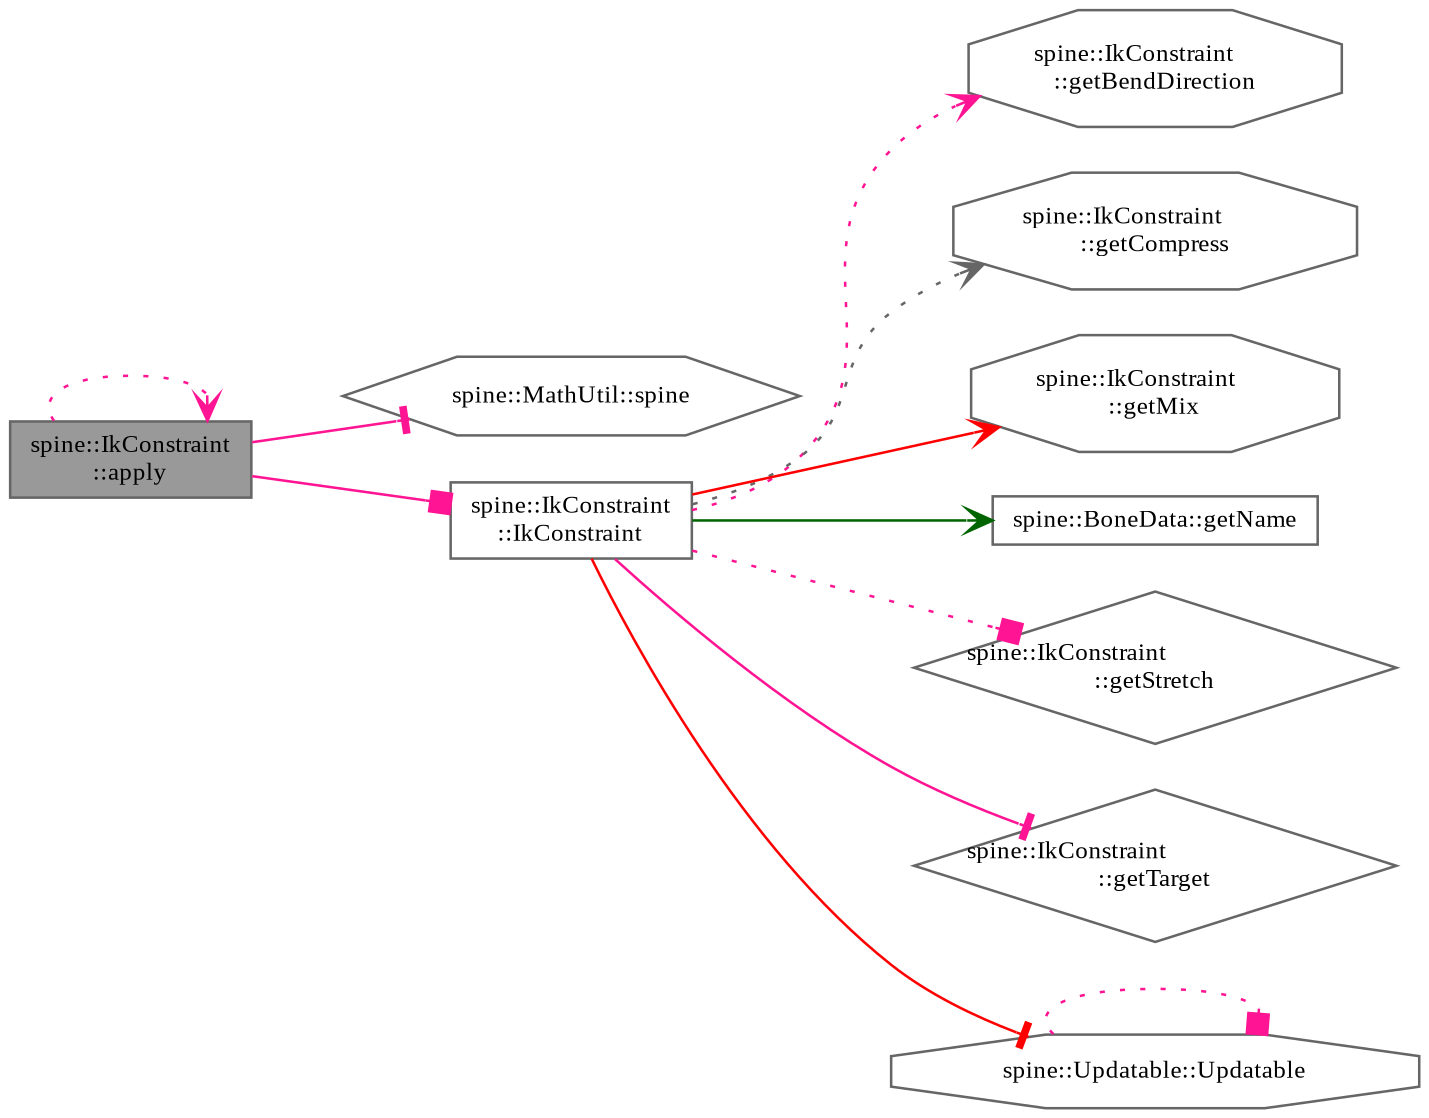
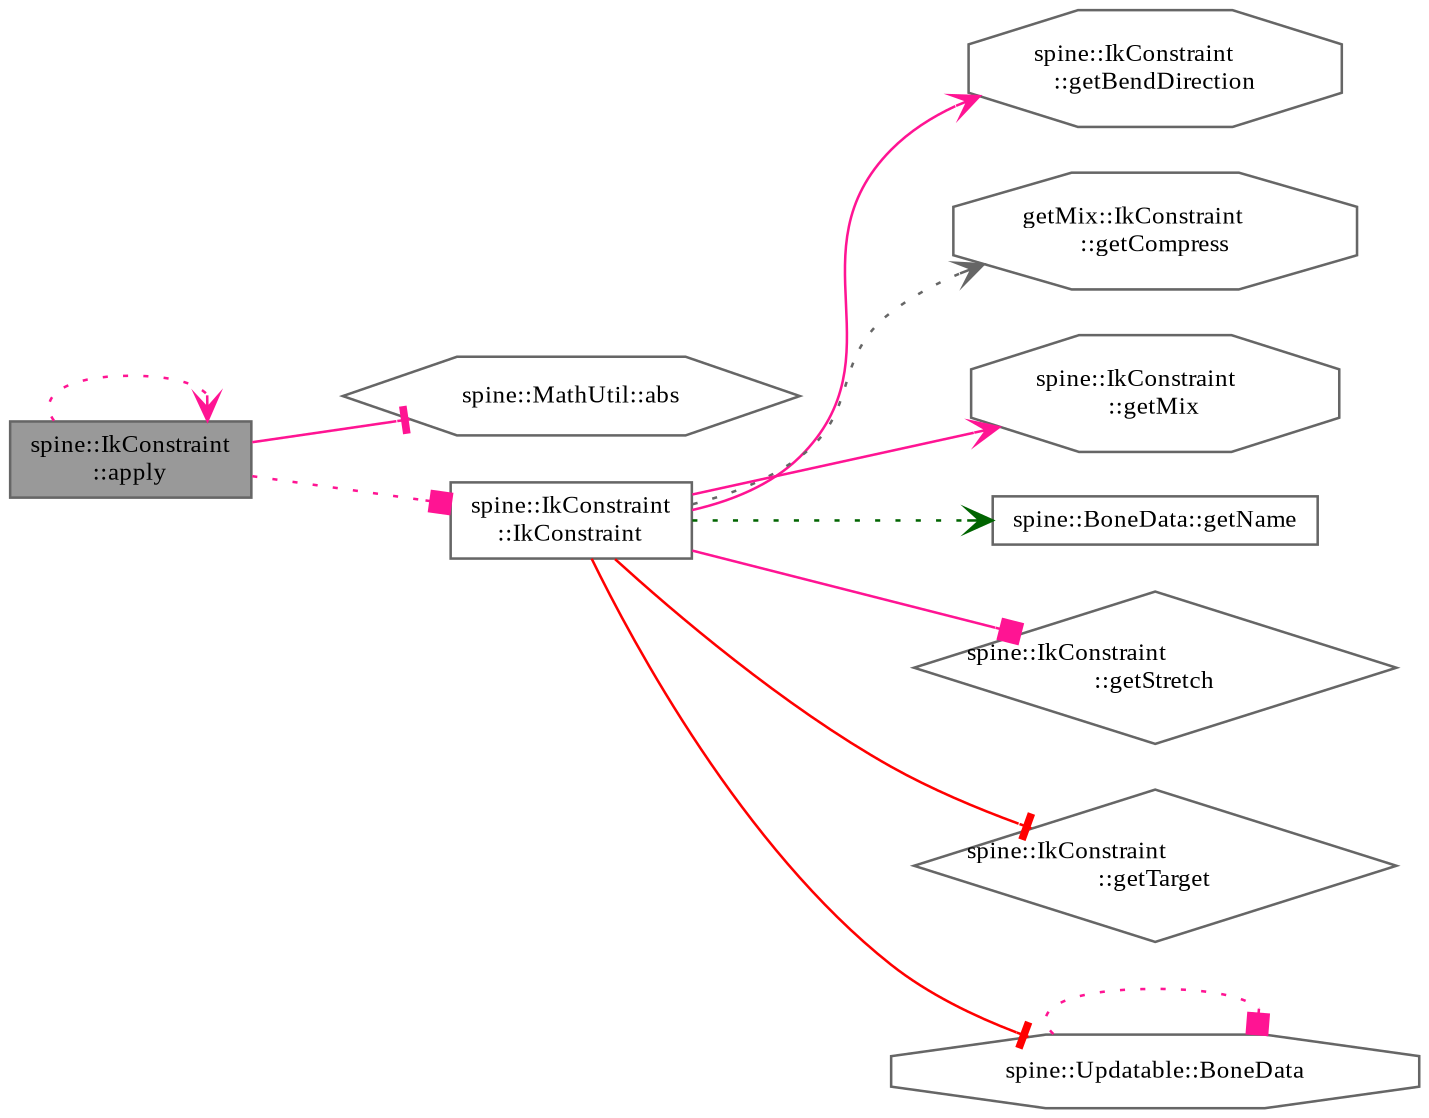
(1155, 231) -> (1155, 231)
(846, 325) -> (846, 325)
(571, 396) -> (571, 396)
(833, 464) -> (833, 464)
(339, 488) -> (339, 488)
(829, 520) -> (829, 520)
(844, 589) -> (844, 589)
(804, 711) -> (804, 711)
(1155, 1071) -> (1155, 1071)
